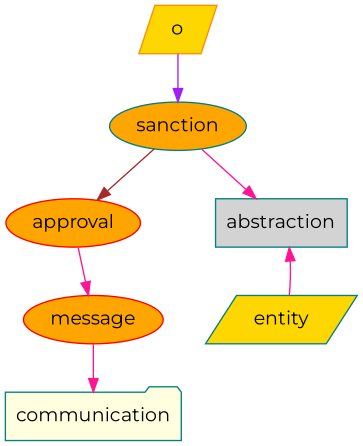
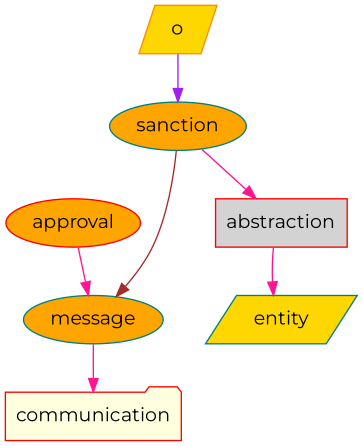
(131, 170) -> (162, 223)
(281, 223) -> (281, 223)
(290, 278) -> (272, 265)
(93, 320) -> (93, 320)
(93, 416) -> (93, 416)
